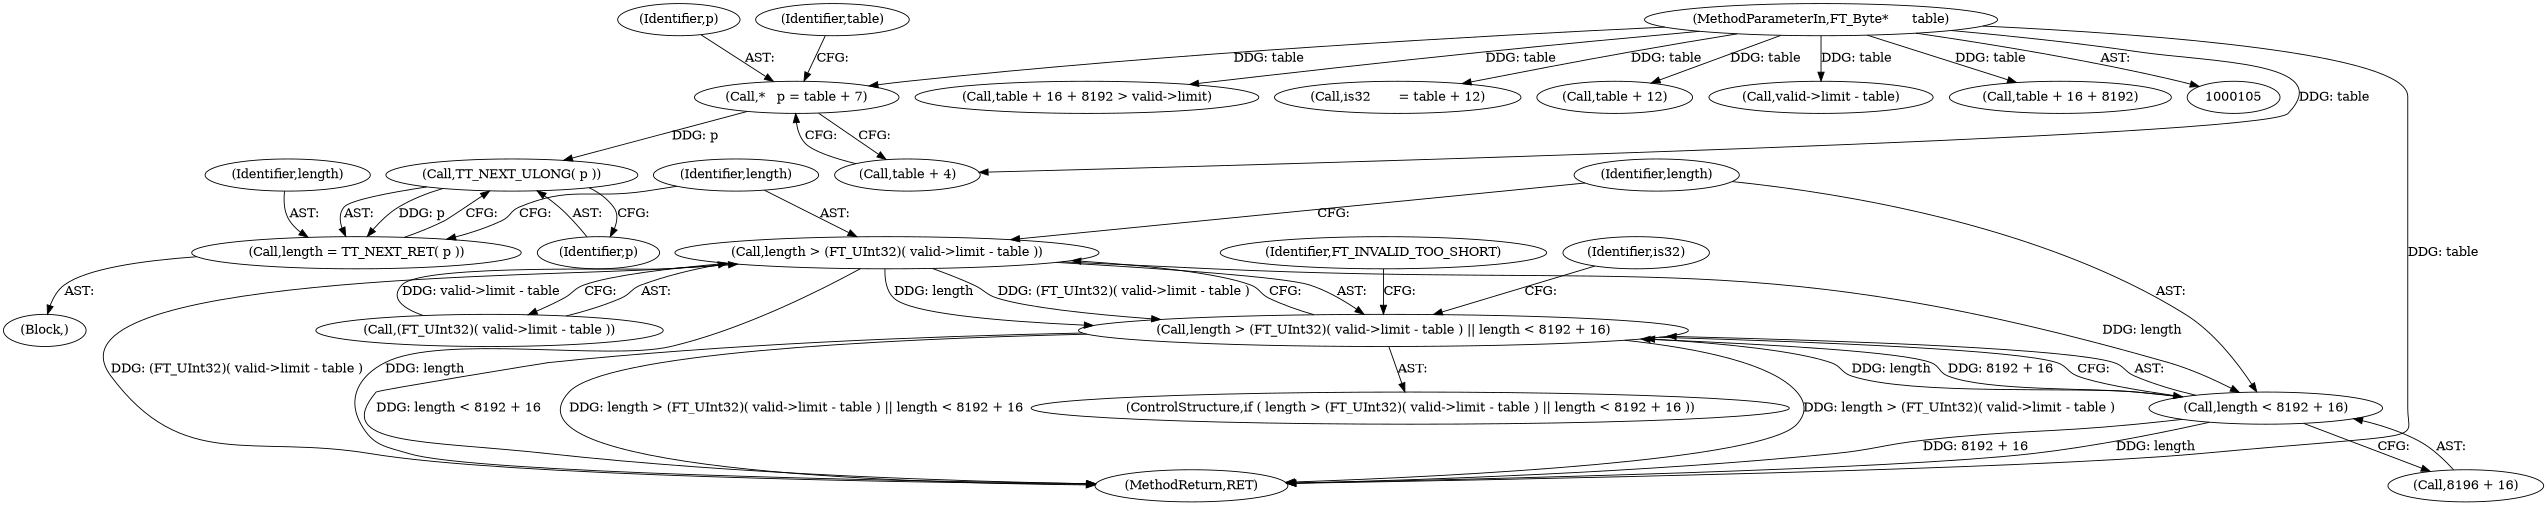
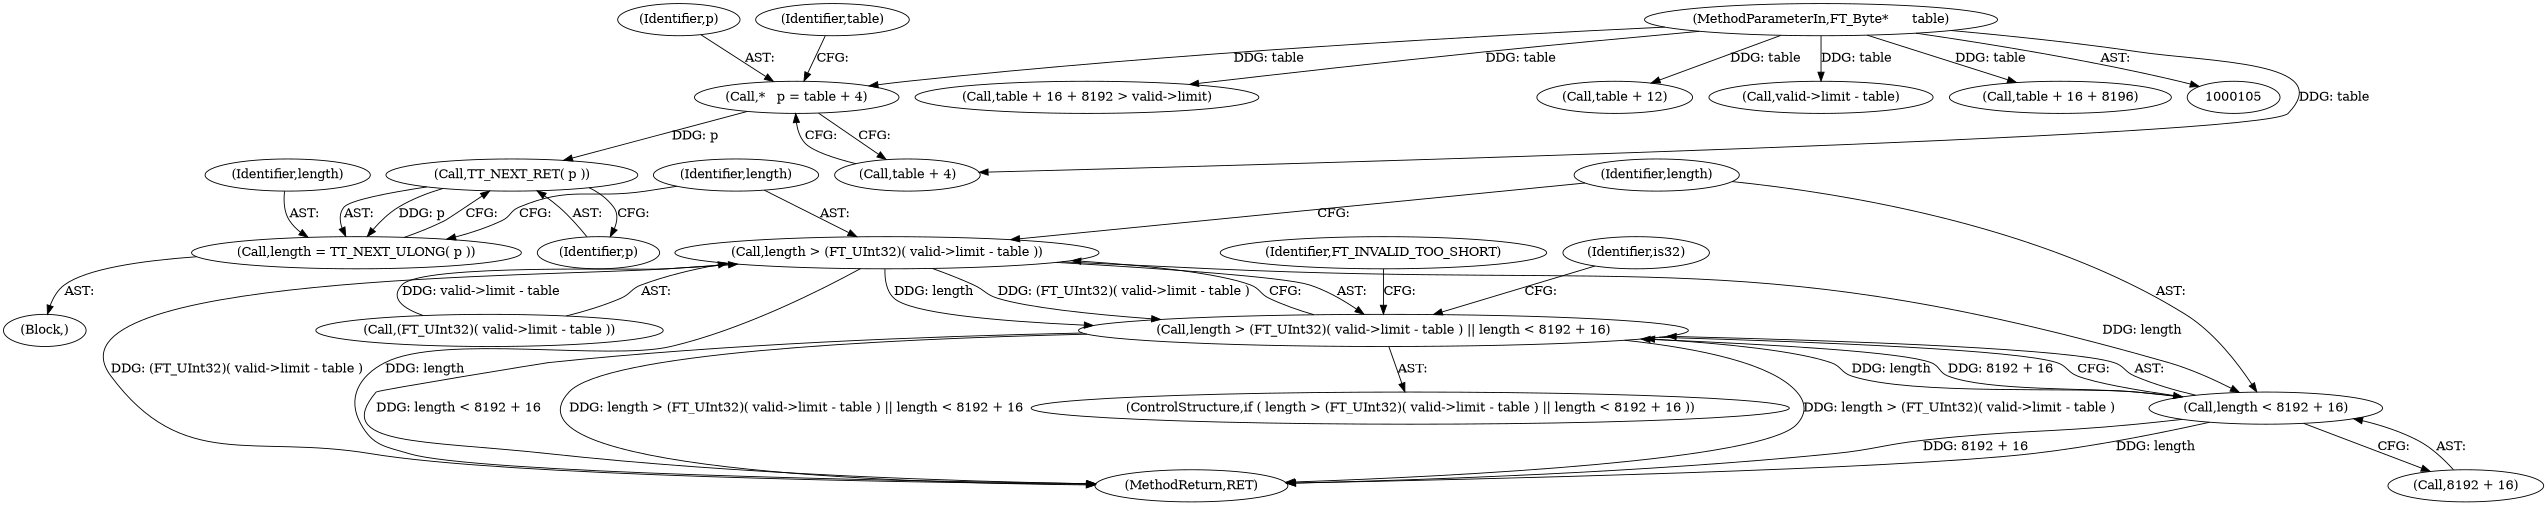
(797, 97) -> (797, 97)
(1398, 97) -> none
(2060, 97) -> (2060, 97)
(512, 175) -> (512, 175)
(356, 253) -> (356, 253)
(618, 277) -> none
(2238, 450) -> none
(2466, 486) -> (2466, 486)
